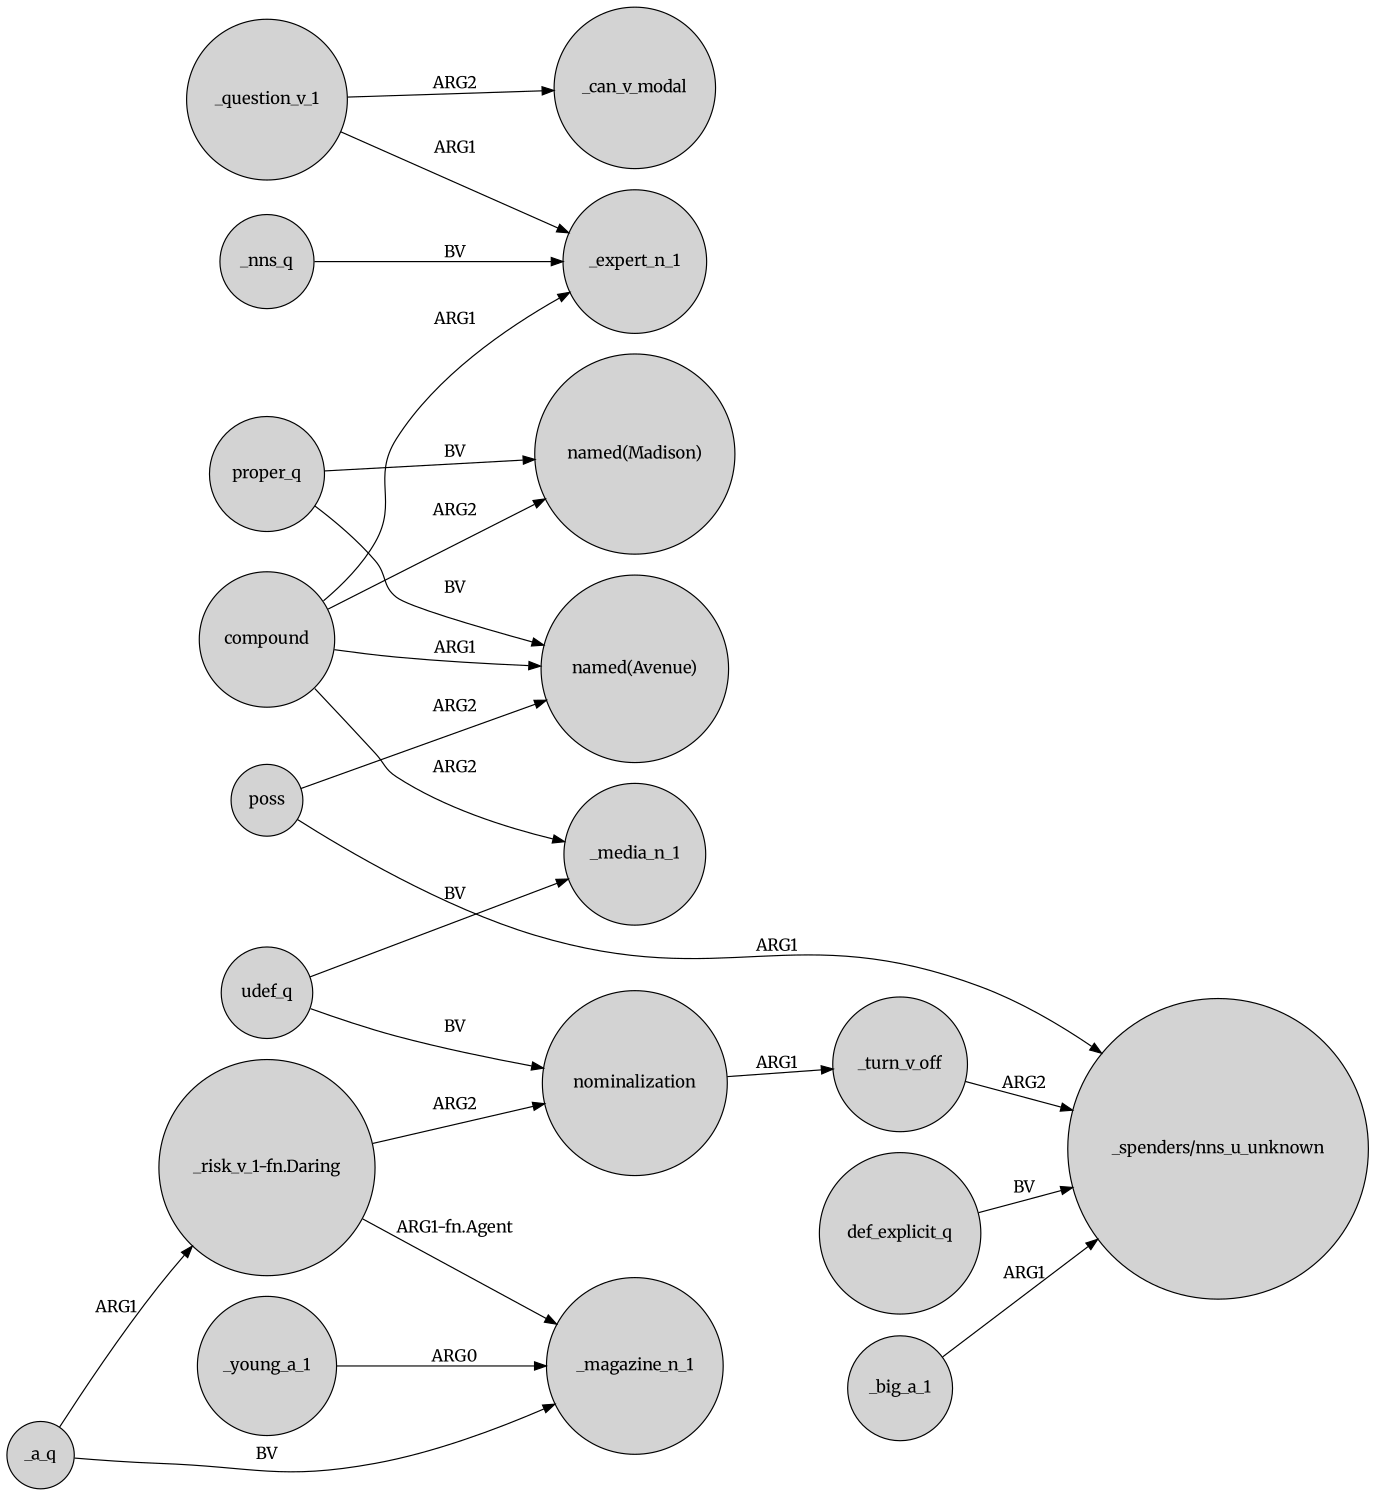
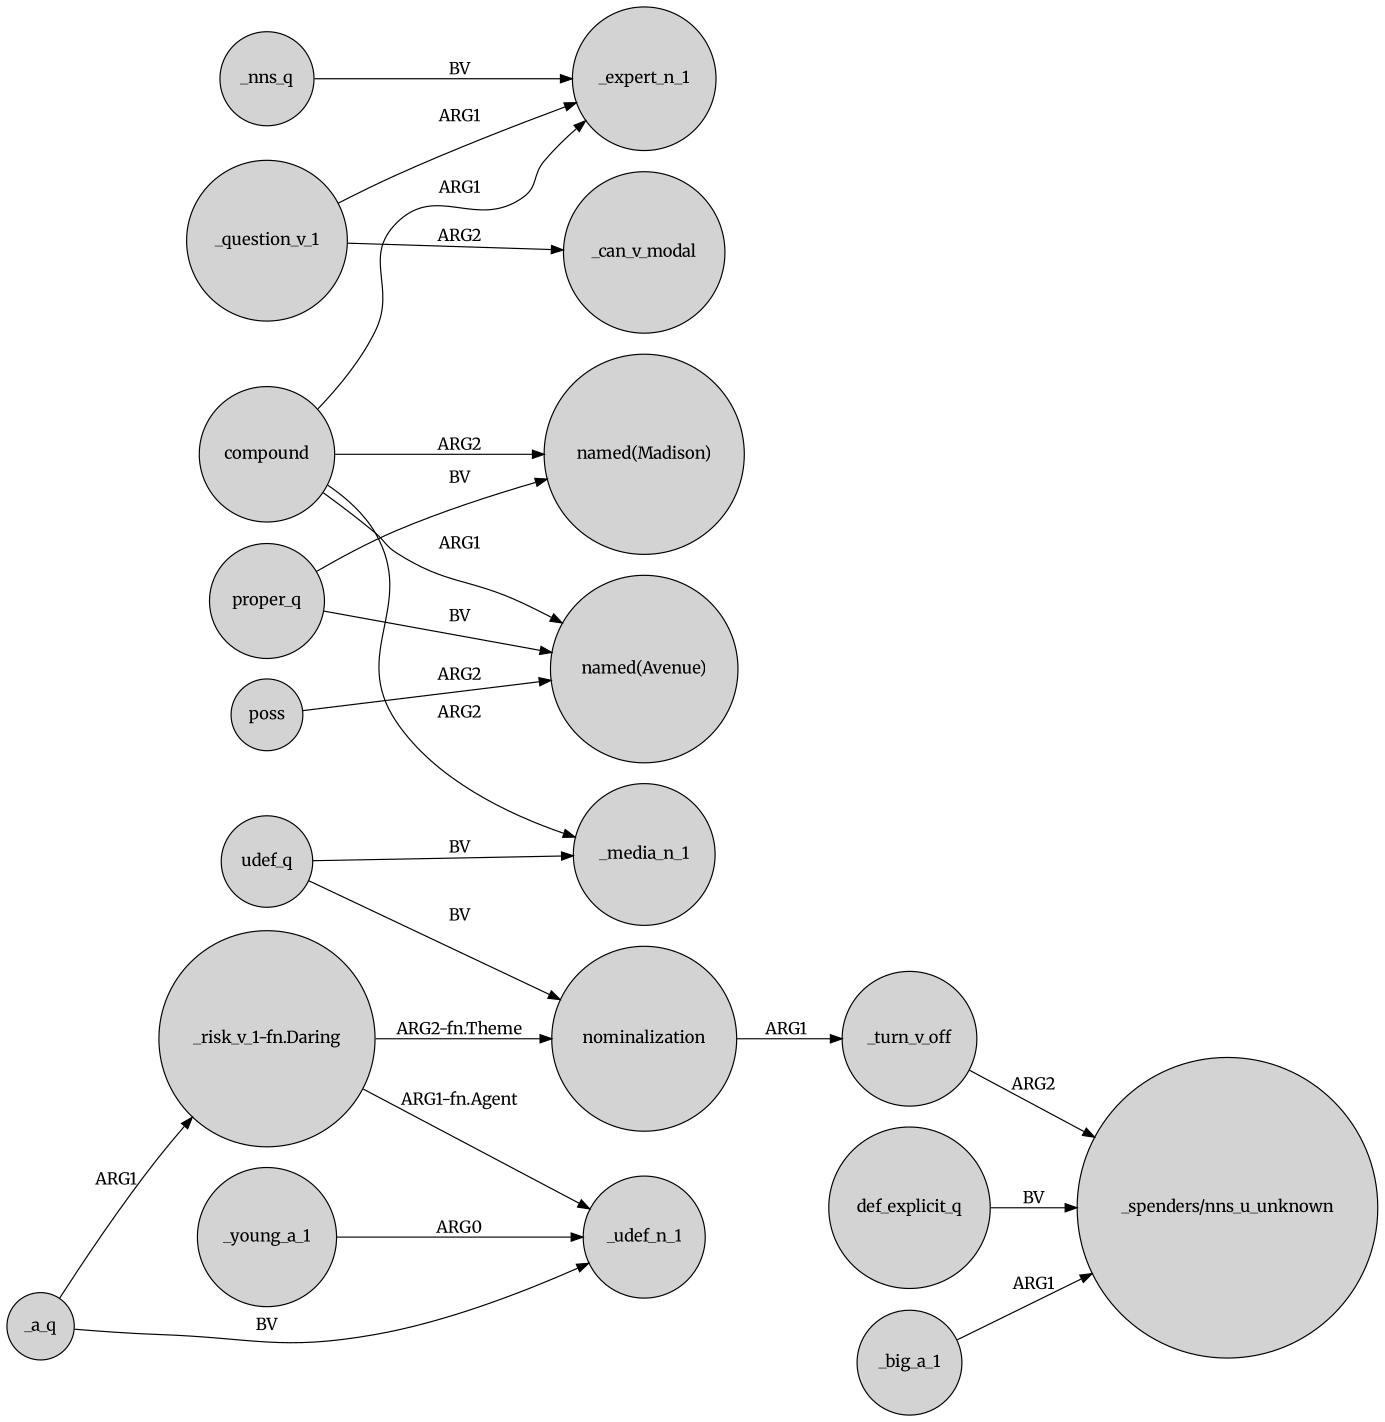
(689, 958) -> none
(455, 1105) -> (460, 1030)
(635, 1366) -> (644, 1237)
